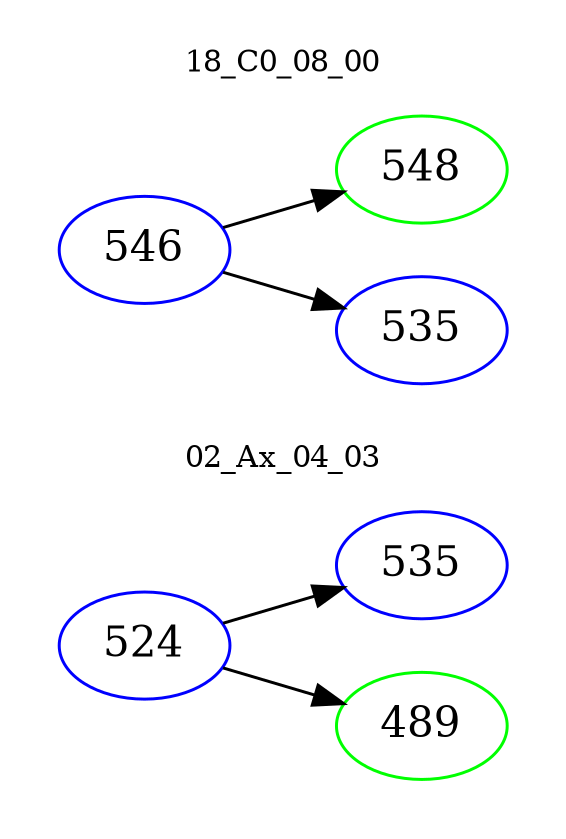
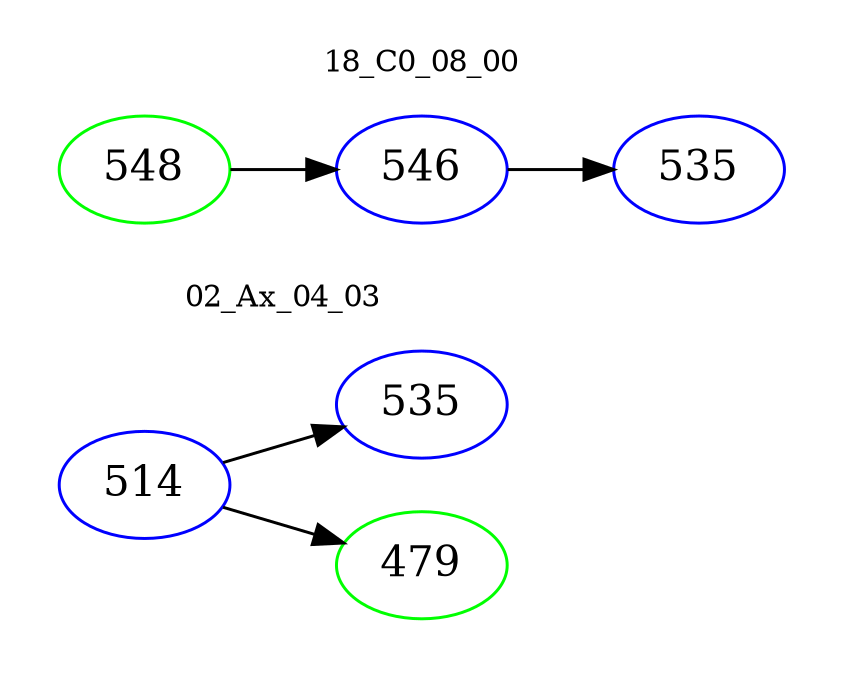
(269, 214) -> (268, 170)
(145, 646) -> (145, 485)
(422, 726) -> (422, 565)
